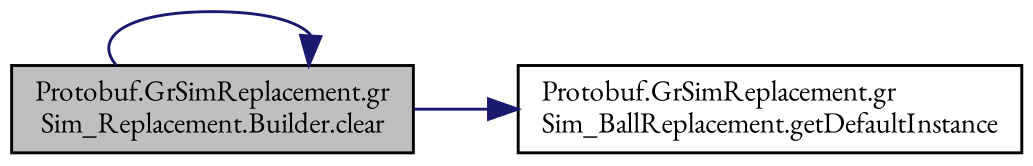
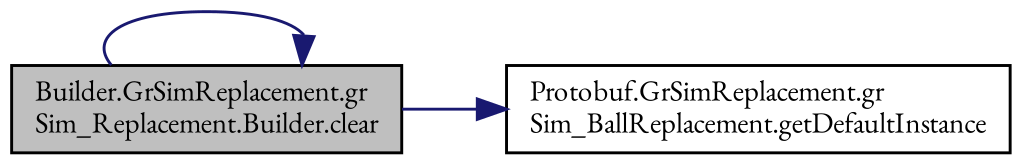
(213, 109) -> (207, 109)
